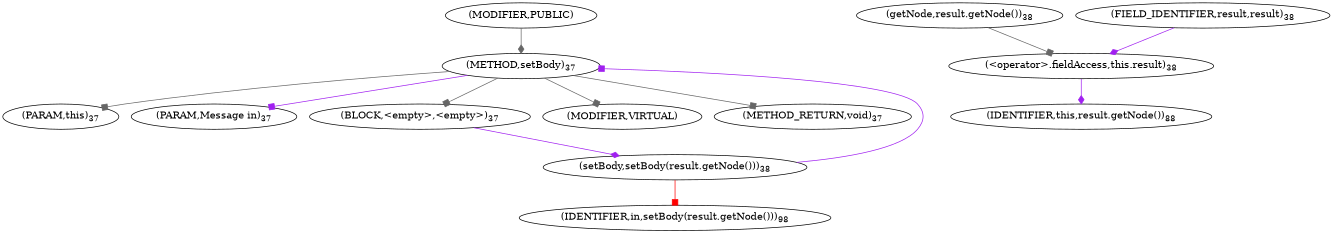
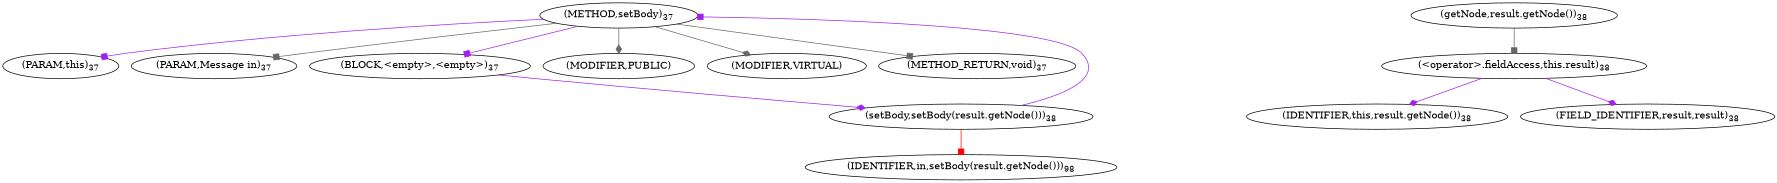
(521, 37) -> (619, 37)
(1146, 39) -> (1577, 90)
(279, 86) -> (326, 33)
(474, 90) -> (525, 39)
(569, 90) -> (699, 40)
(372, 91) -> (418, 39)
(1171, 116) -> (1466, 116)
